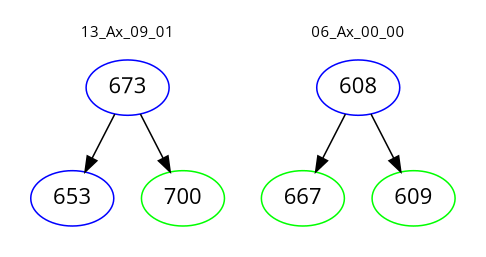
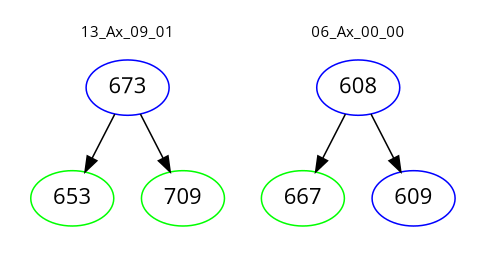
(72, 198) -> (72, 198)
(183, 198) -> (183, 198)
(414, 198) -> (414, 198)
